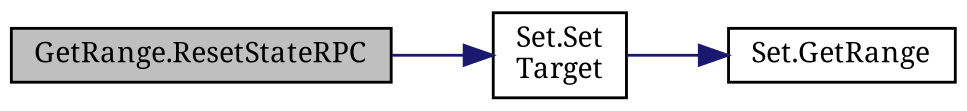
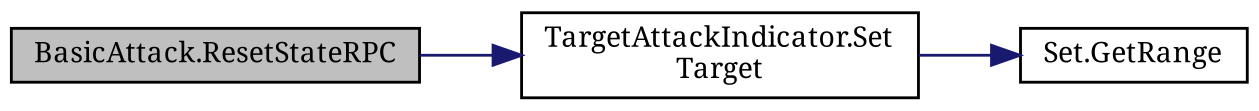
(201, 55) -> (215, 55)
(560, 55) -> (720, 55)
